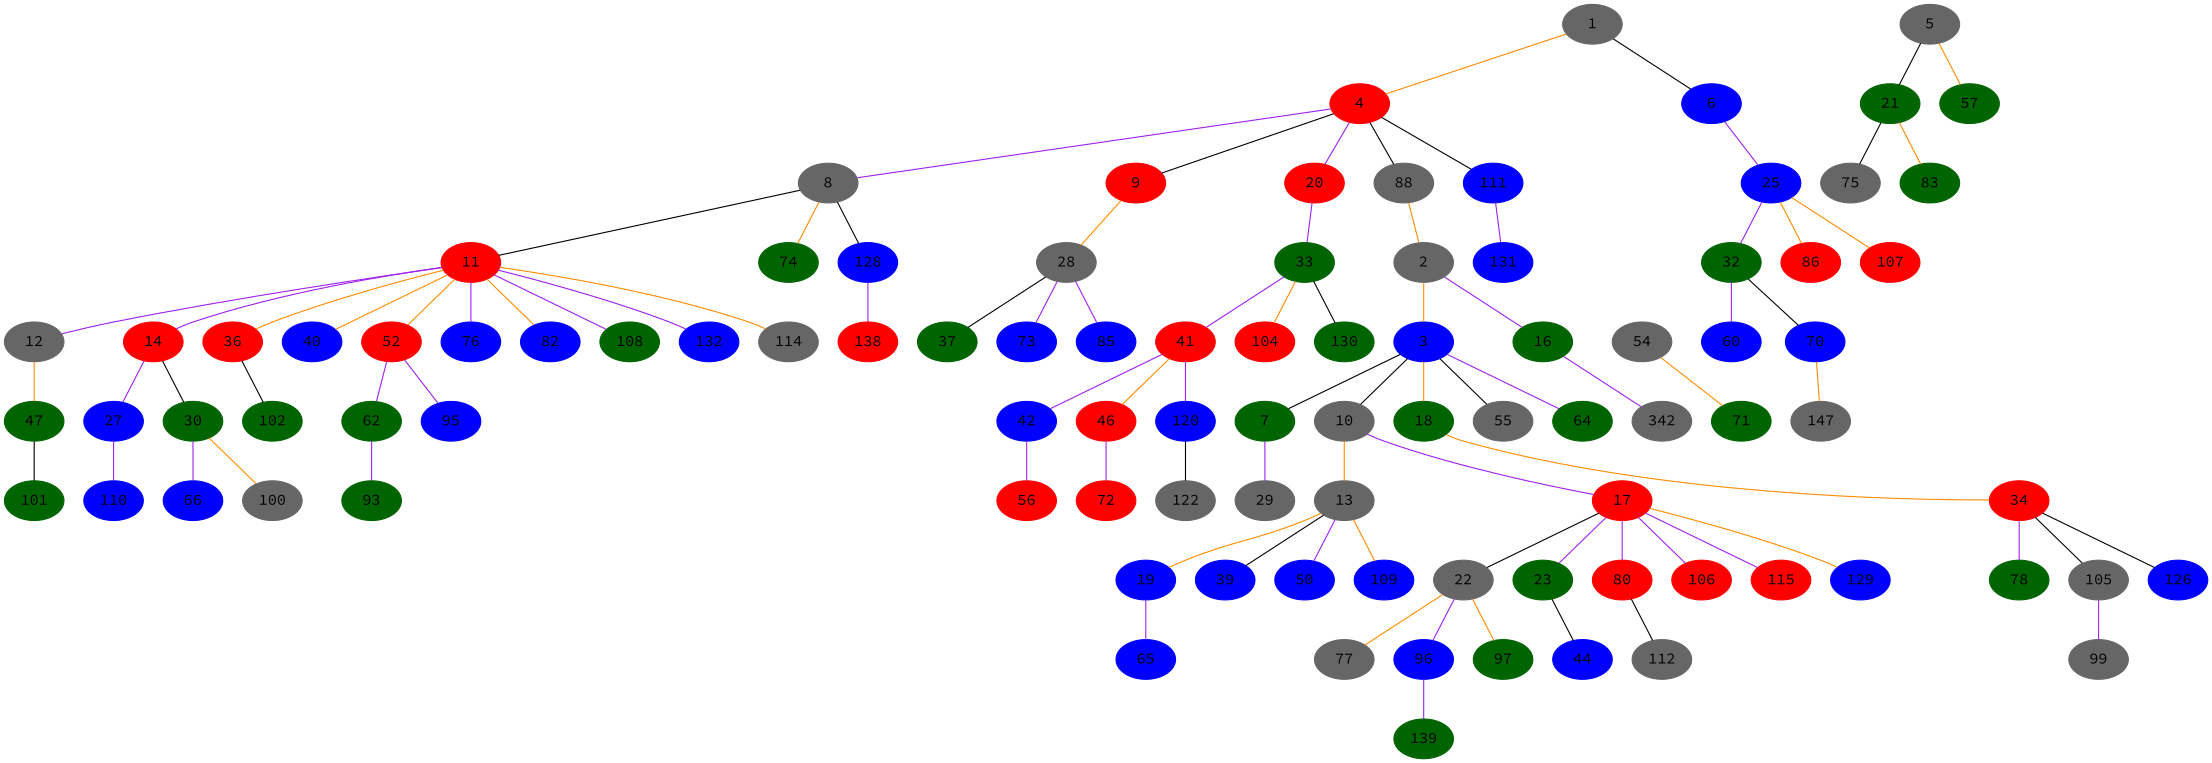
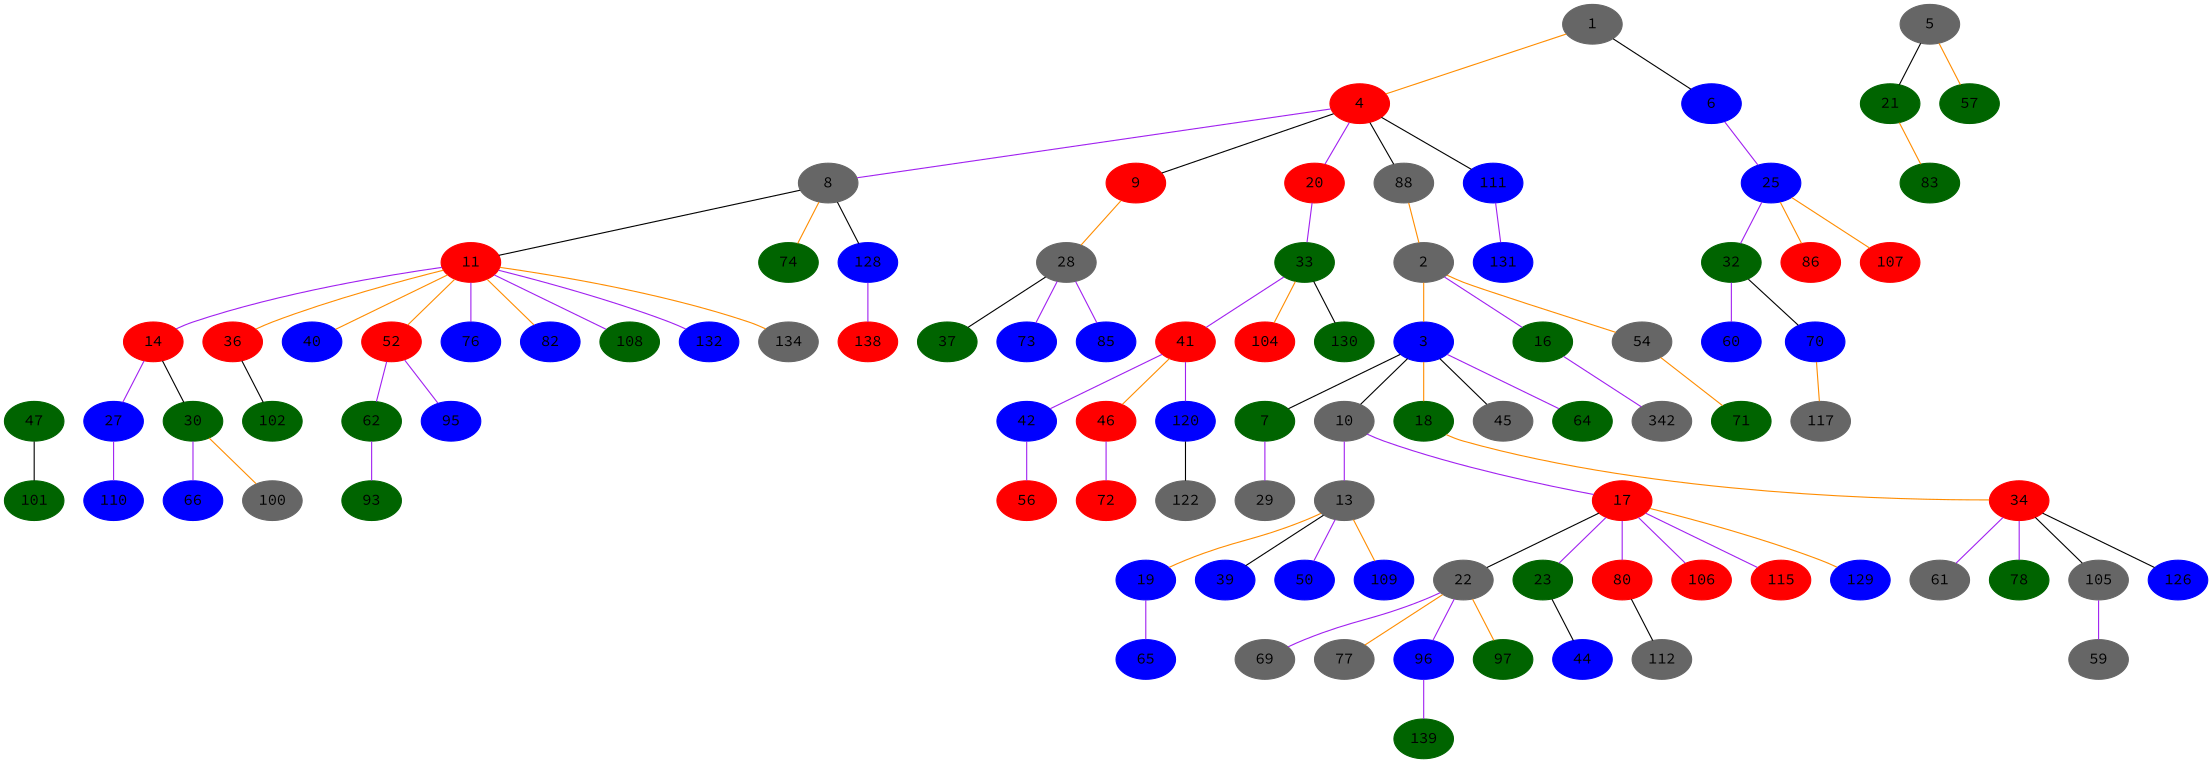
(1850, 183) -> none
none -> (1531, 305)
(34, 342) -> none
(788, 342) -> (788, 342)
(1503, 421) -> (1503, 421)
(1821, 421) -> (1821, 421)
(1344, 461) -> (1344, 461)
none -> (1940, 580)
none -> (1265, 659)
(2099, 659) -> (2099, 659)
